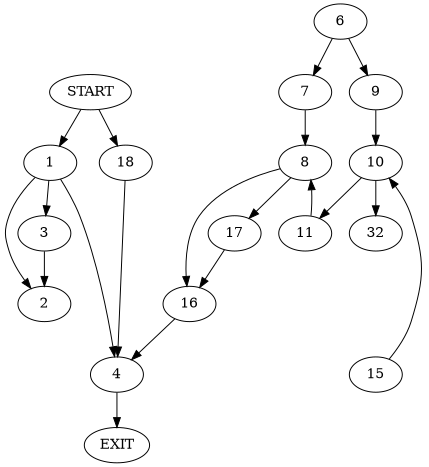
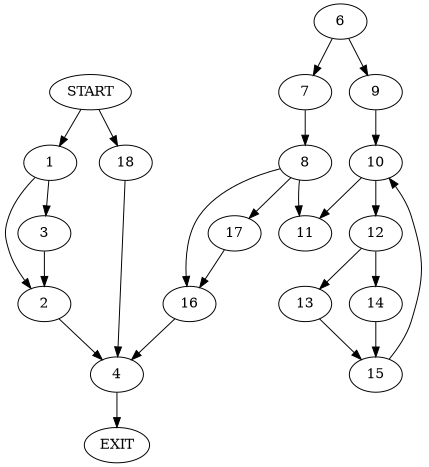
(312, 203) -> (299, 193)
(376, 233) -> (376, 233)
(94, 260) -> (77, 336)
none -> (305, 304)
none -> (376, 304)
